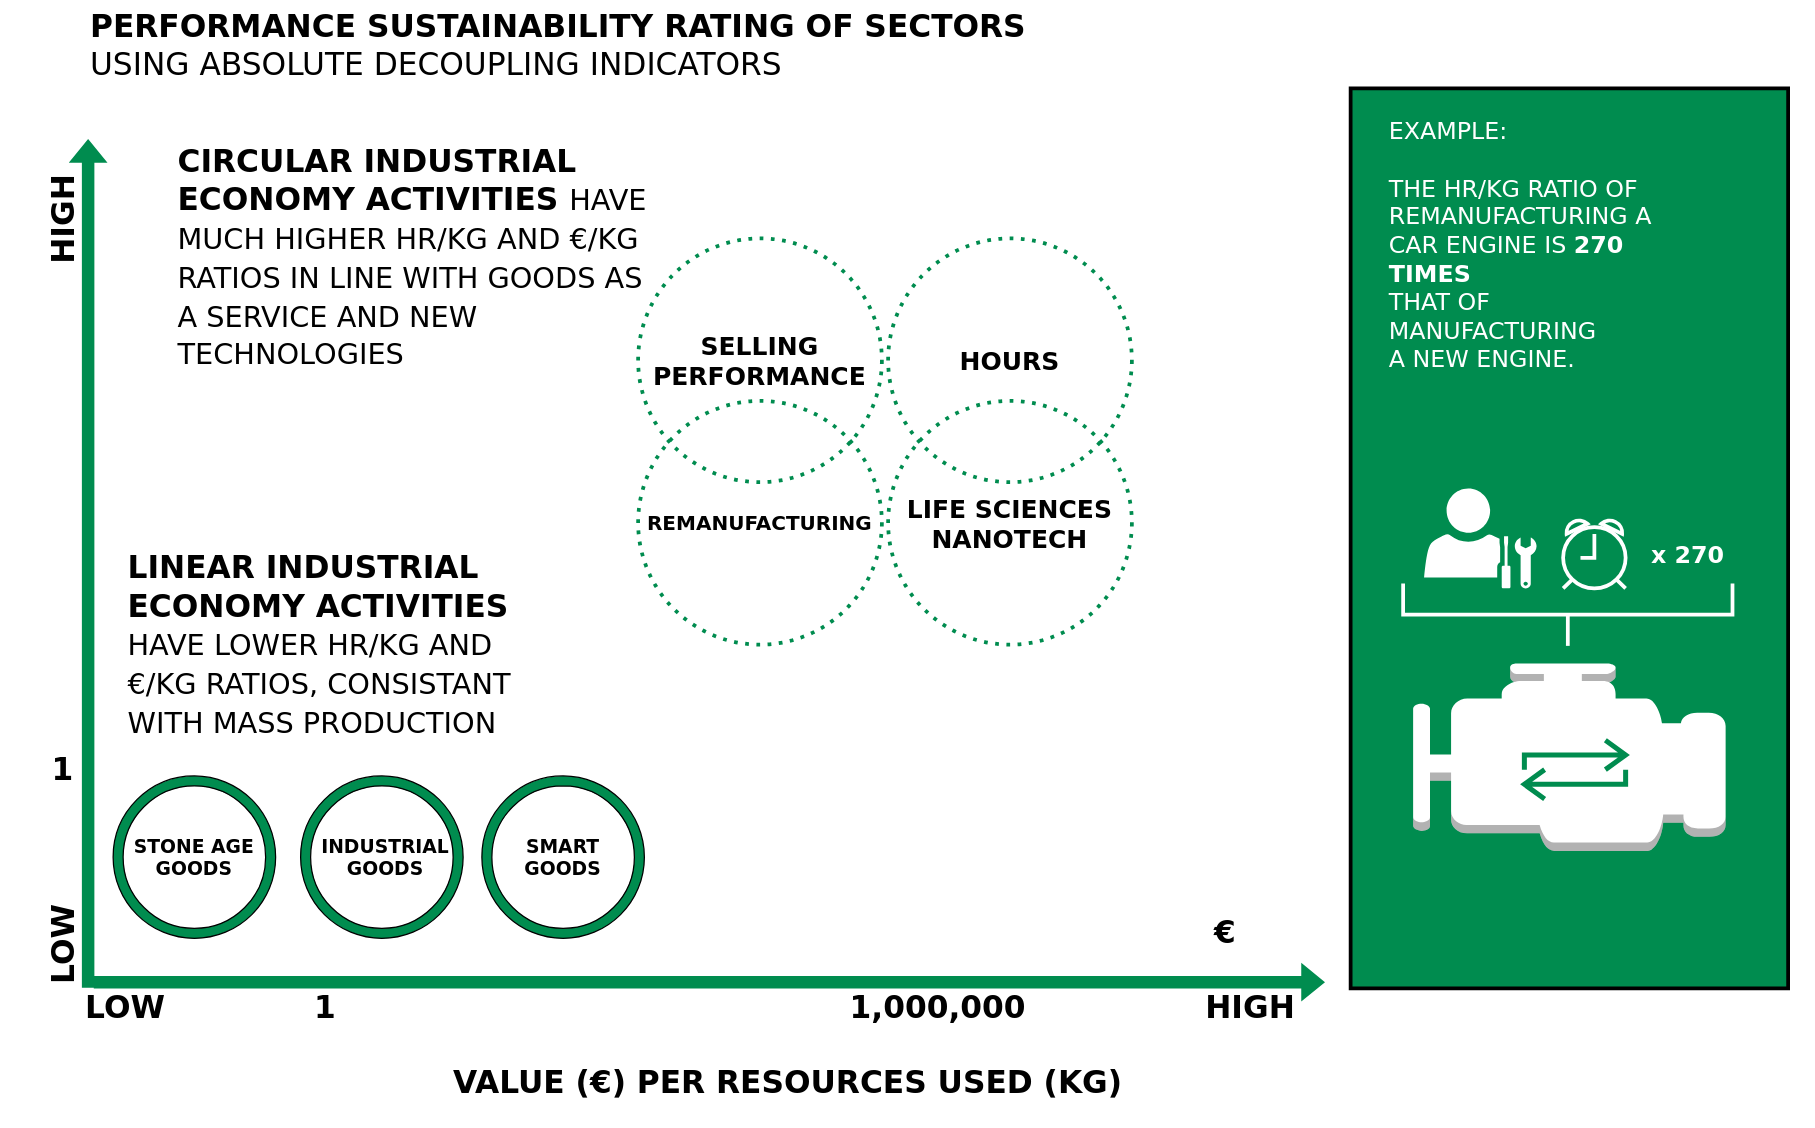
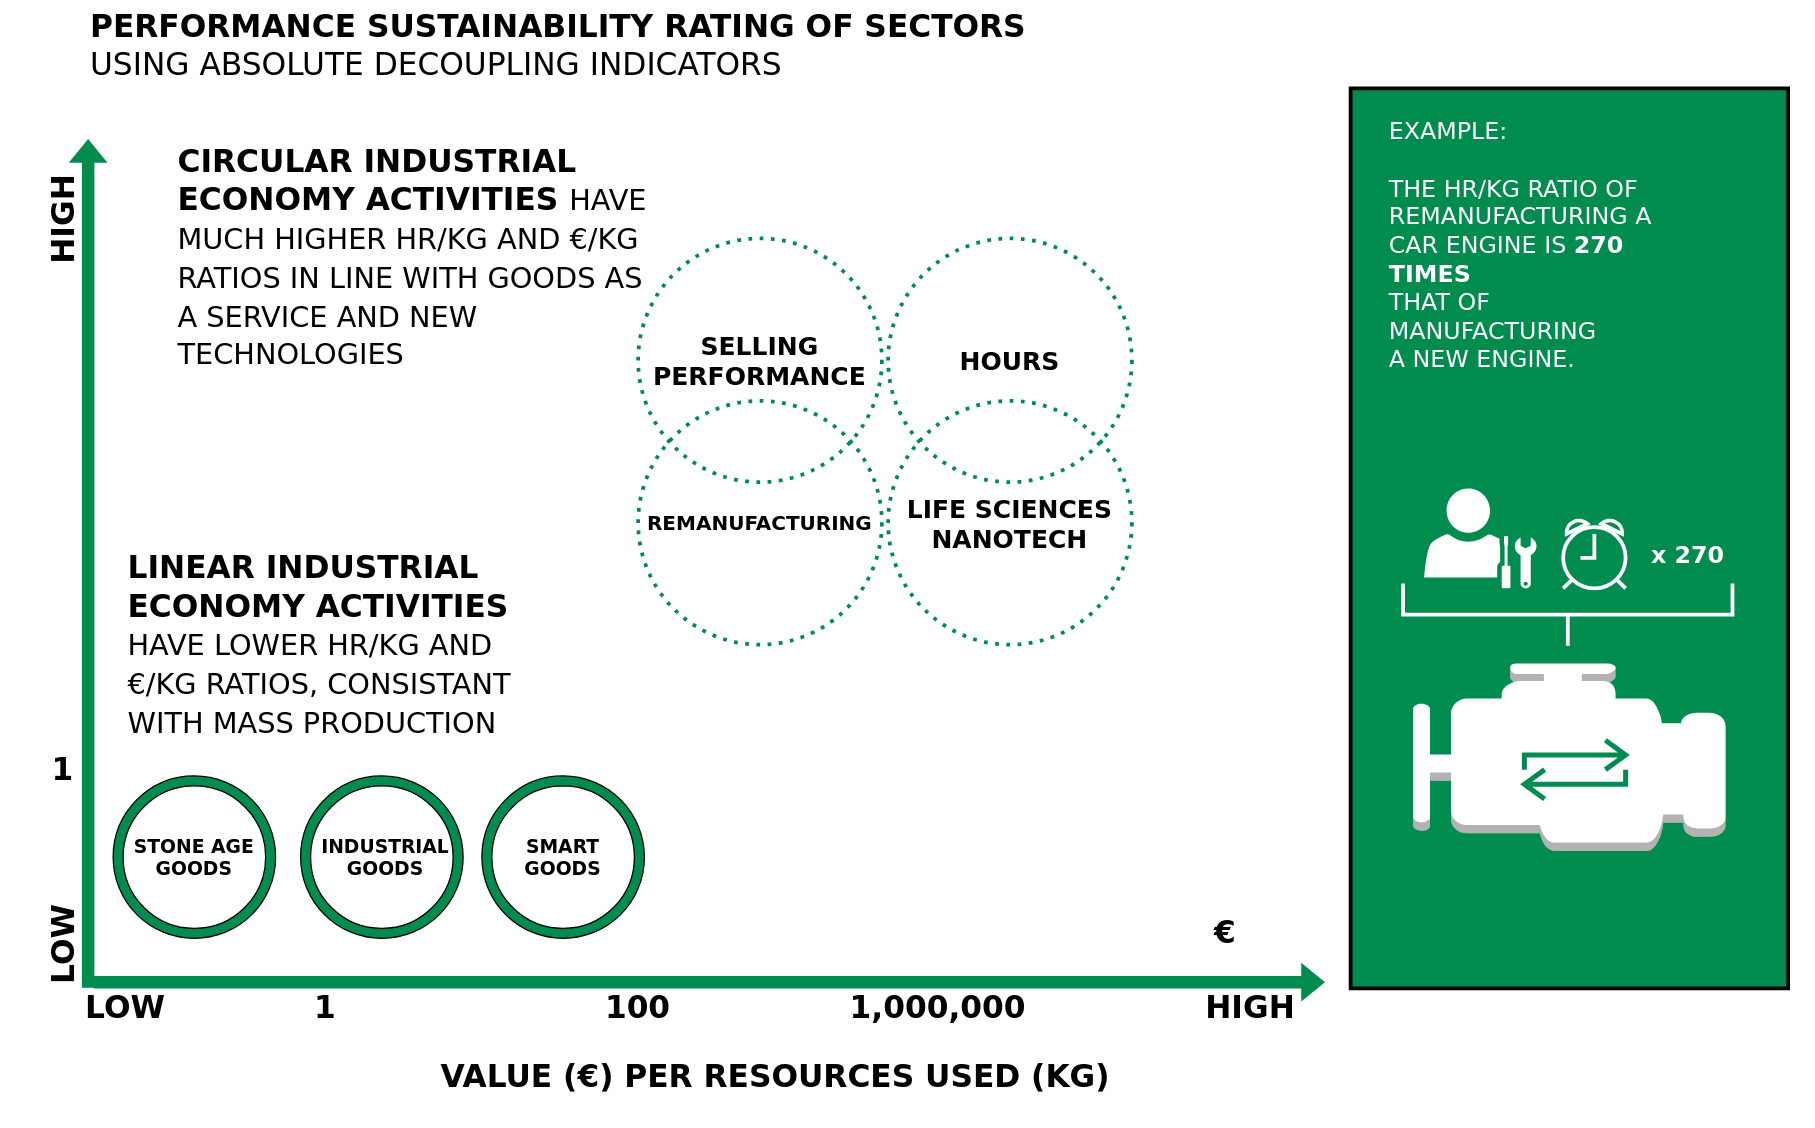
none -> (638, 1007)
(788, 1082) -> (776, 1076)
